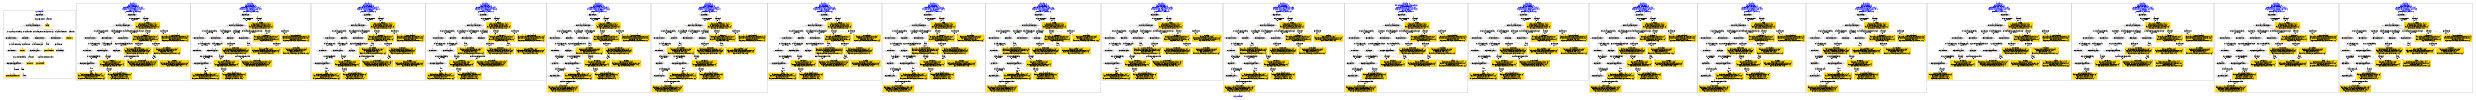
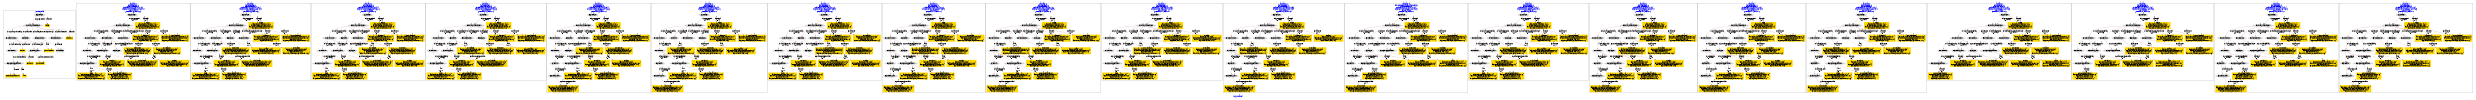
(39, 12) -> (39, 12)
(24, 76) -> (24, 76)
